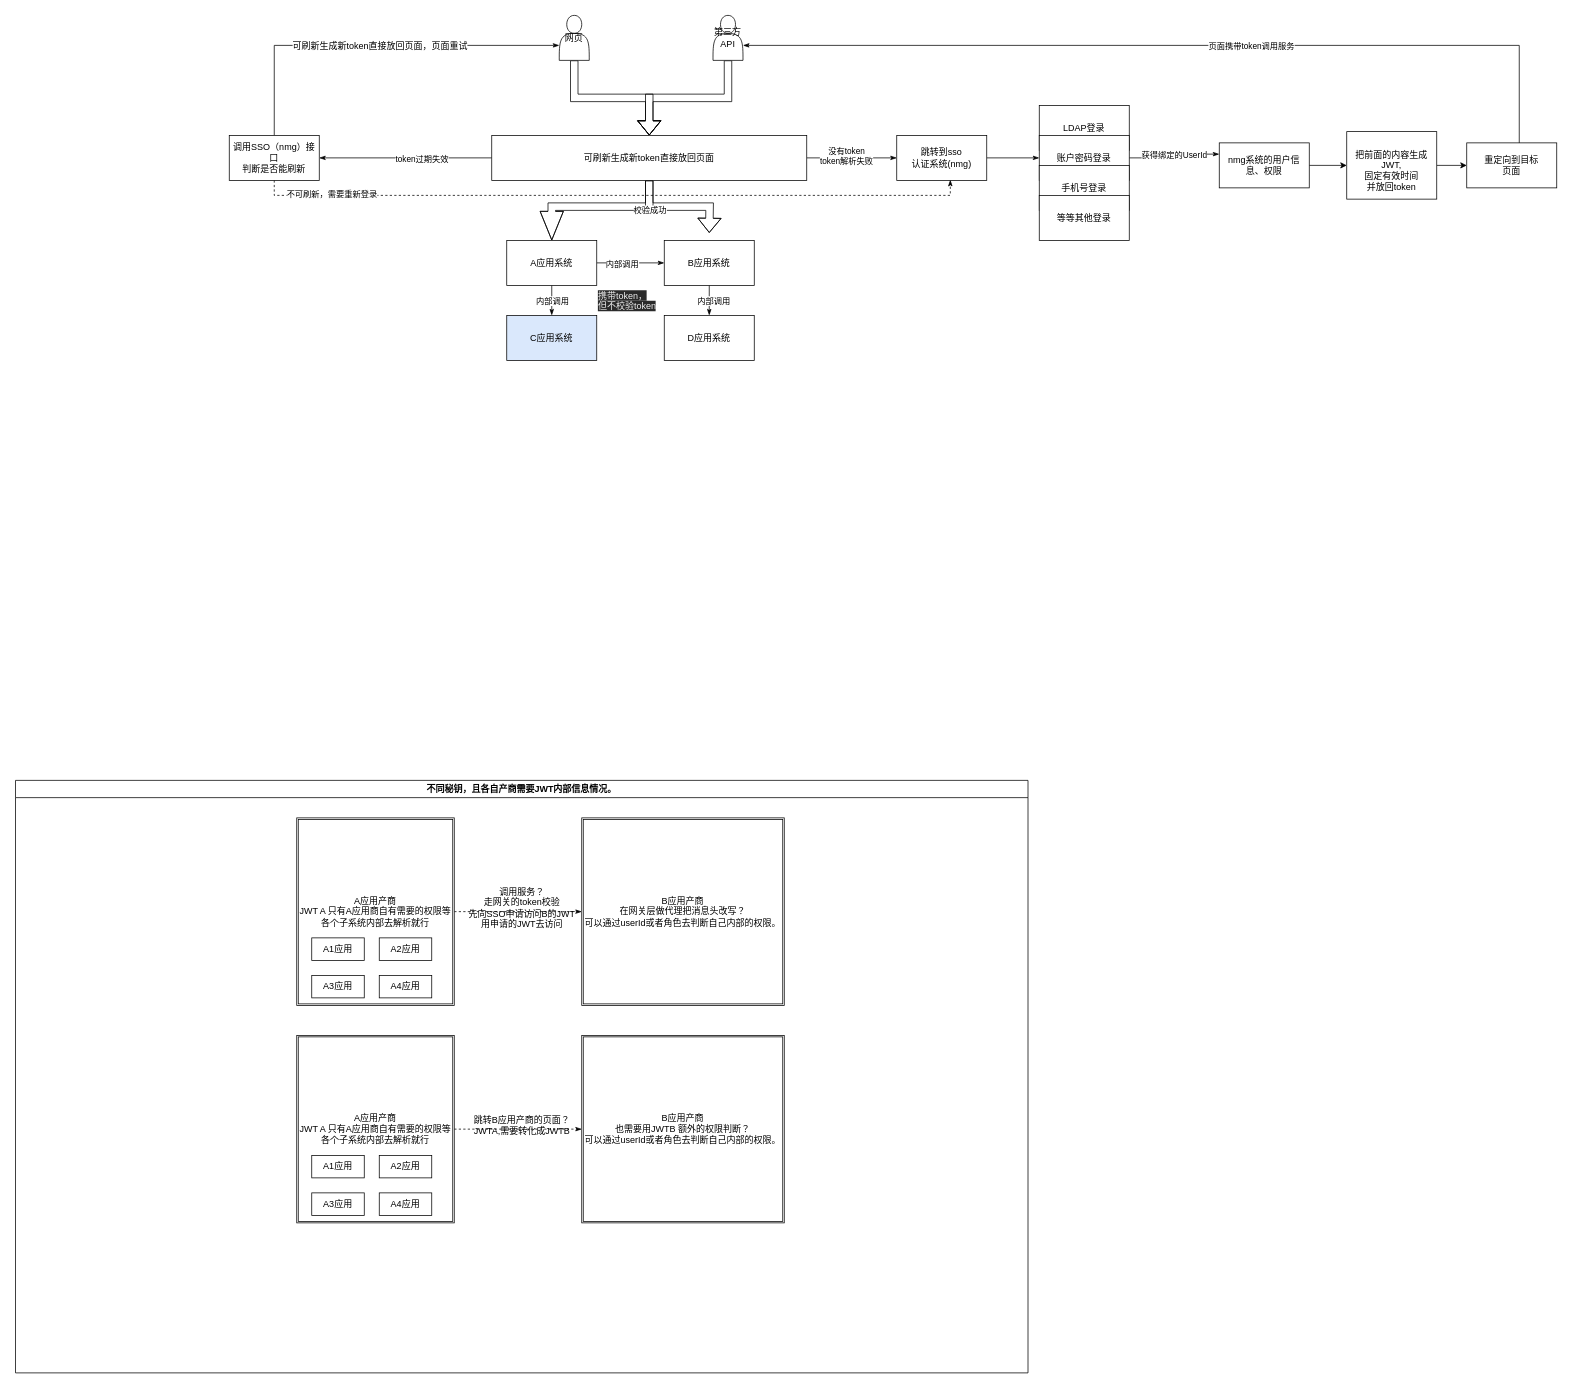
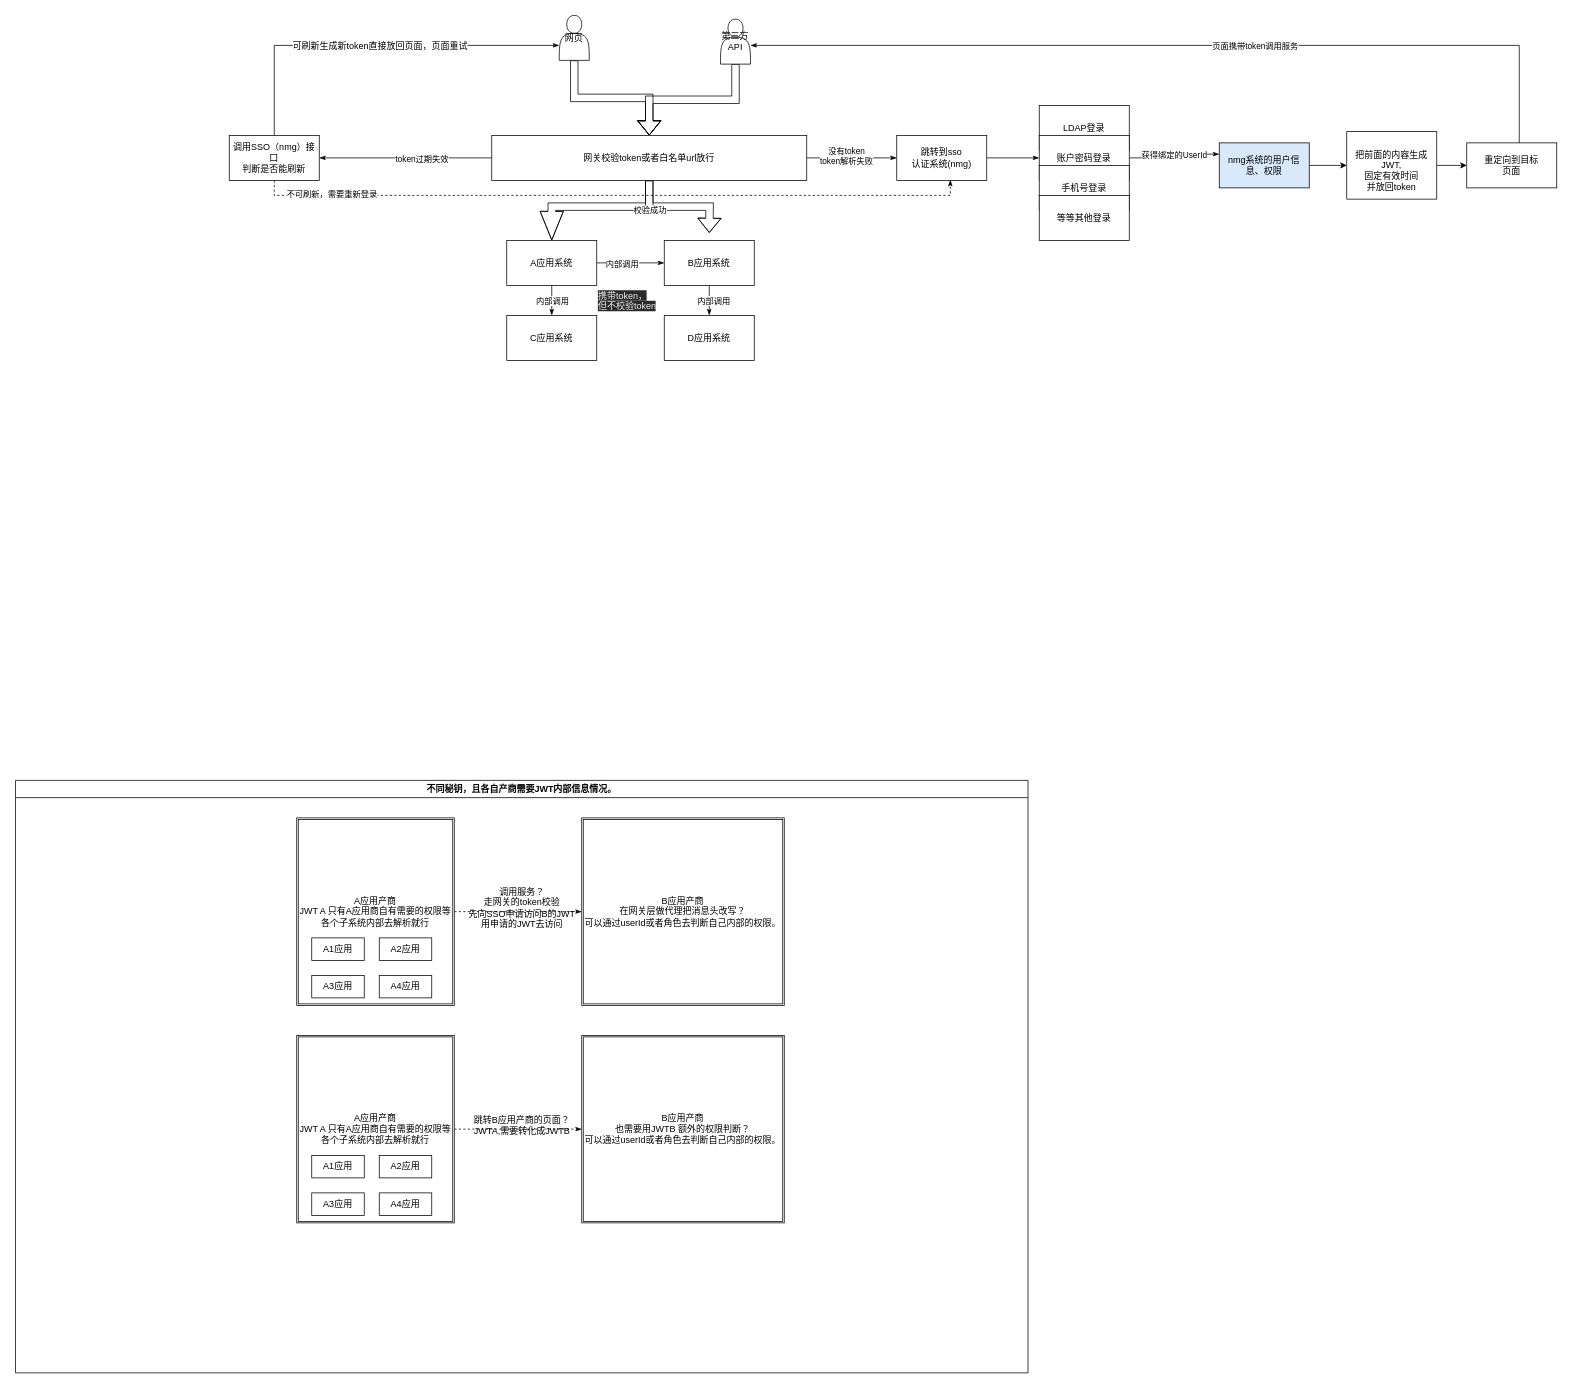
(728, 38) -> (735, 42)
(649, 158) -> (649, 158)
(1264, 165) -> (1264, 165)
(552, 338) -> (552, 338)
